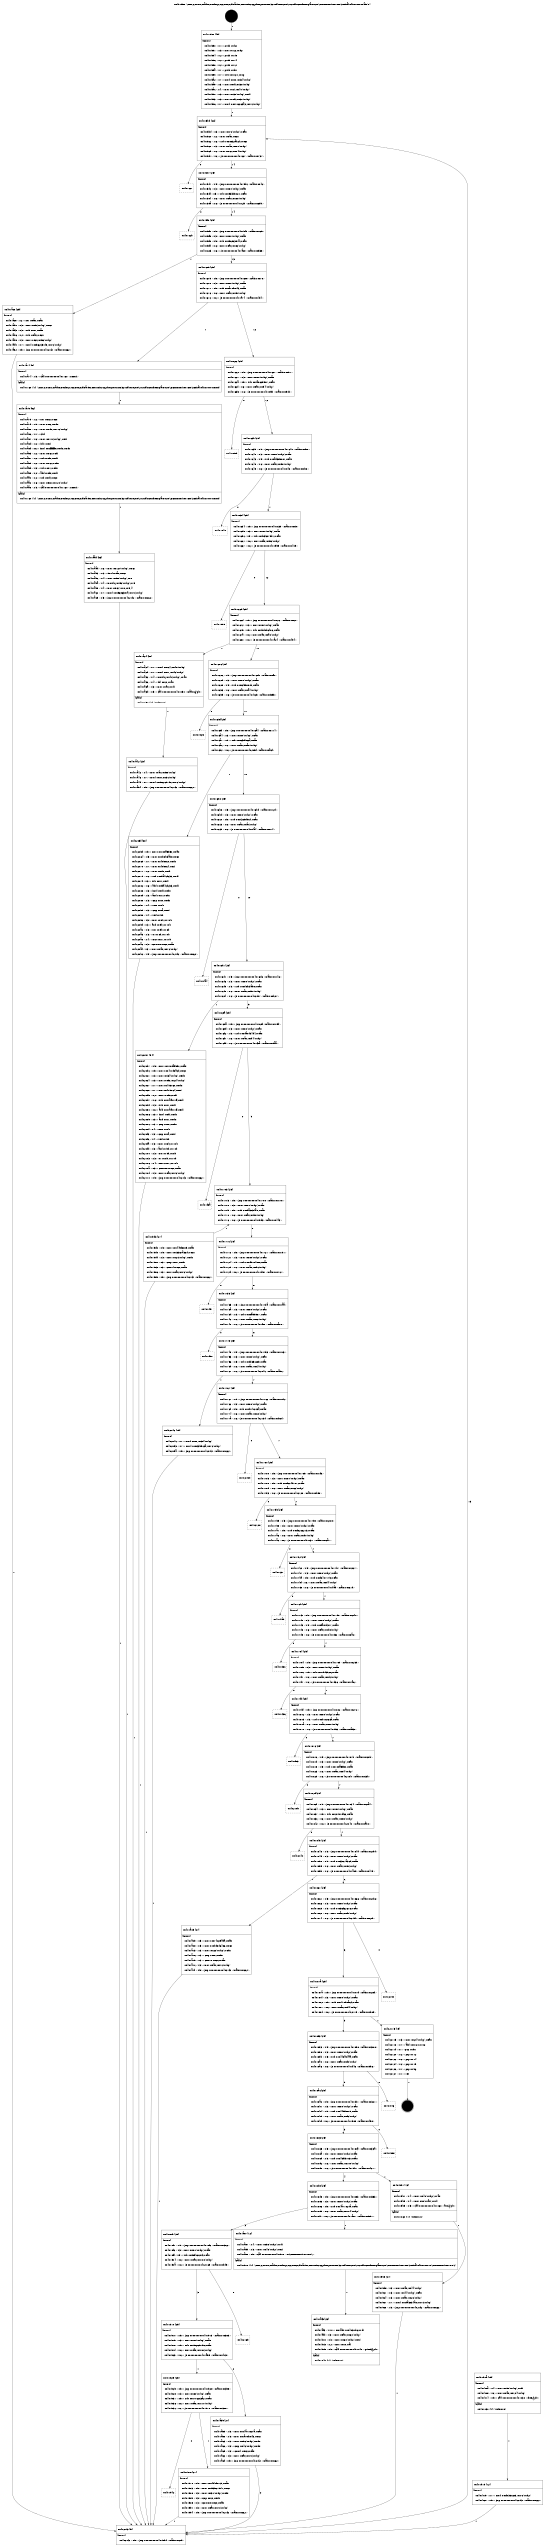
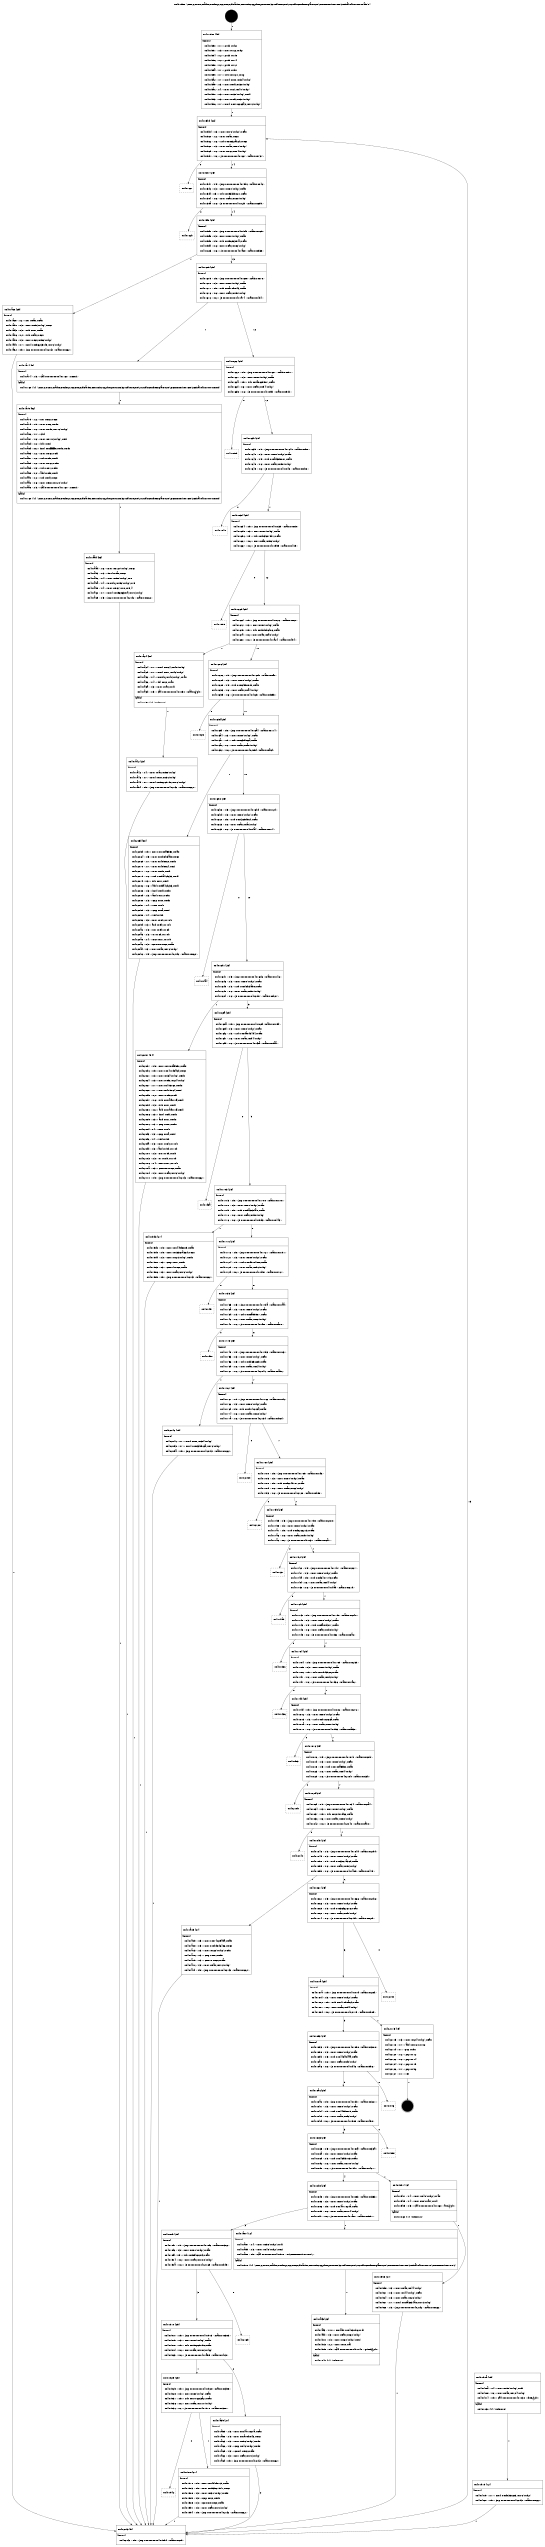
(221, 1230) -> (218, 1228)
